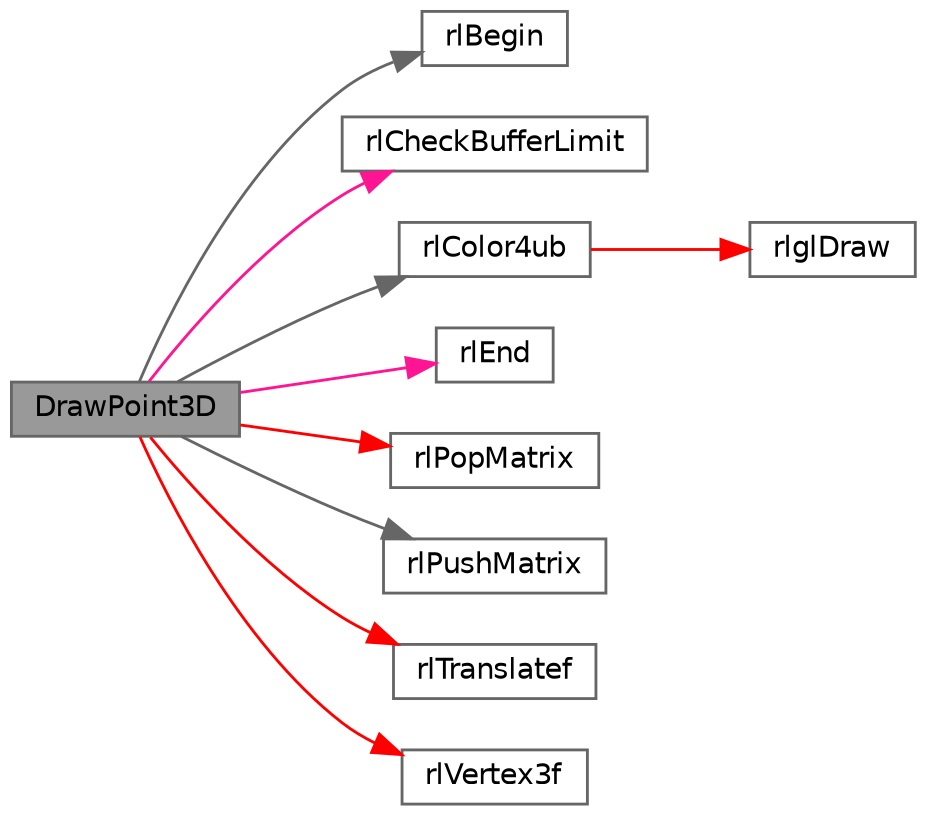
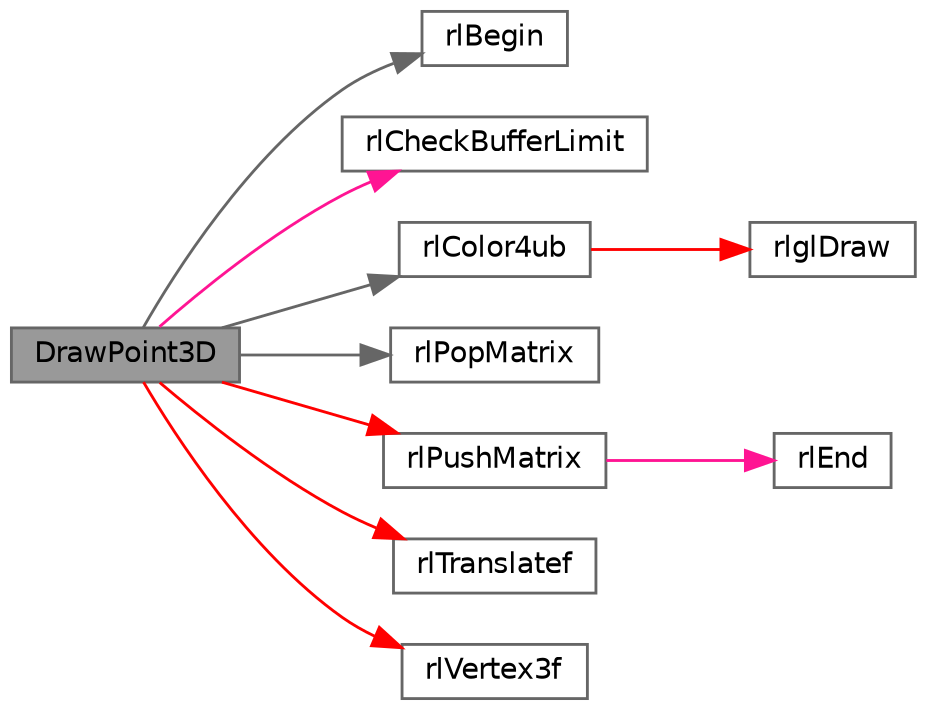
(323, 380) -> (676, 460)
(300, 433) -> (300, 355)
(282, 485) -> (296, 404)
